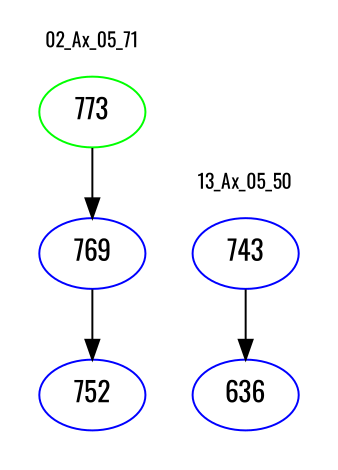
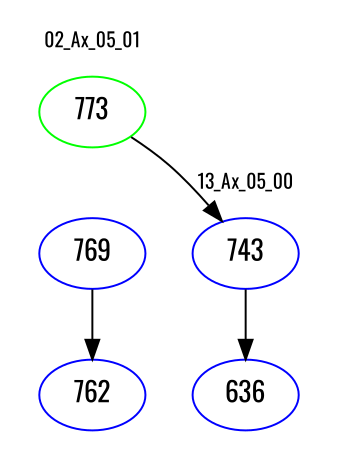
(92, 42) -> (92, 42)
(92, 173) -> (189, 185)
(246, 184) -> (246, 184)
(92, 395) -> (92, 395)
